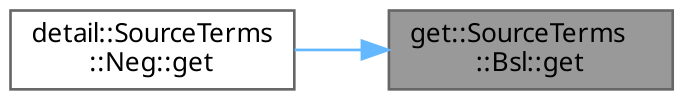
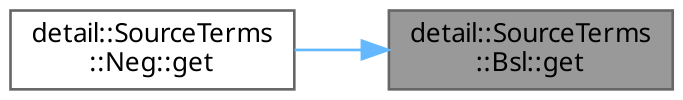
(531, 50) -> (531, 50)
